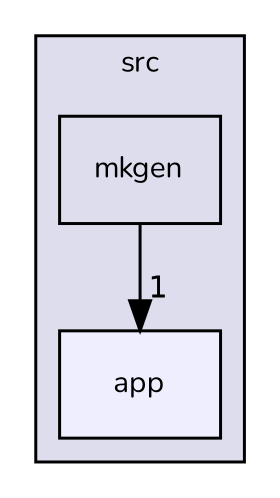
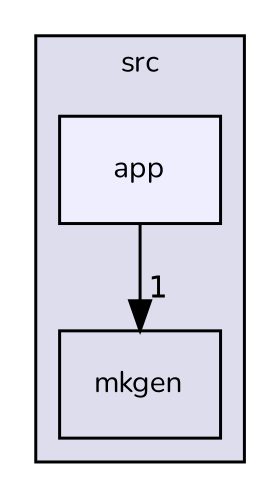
(140, 263) -> (140, 263)
